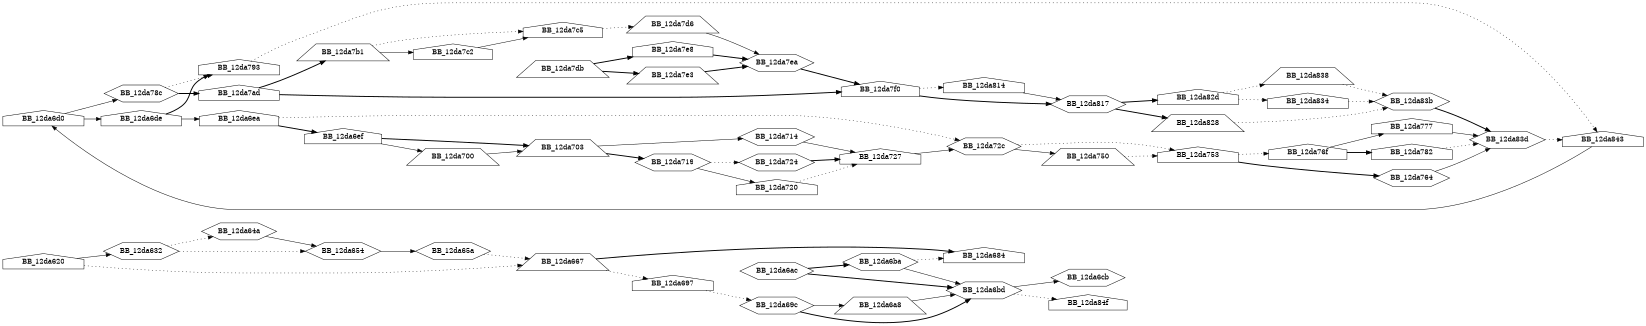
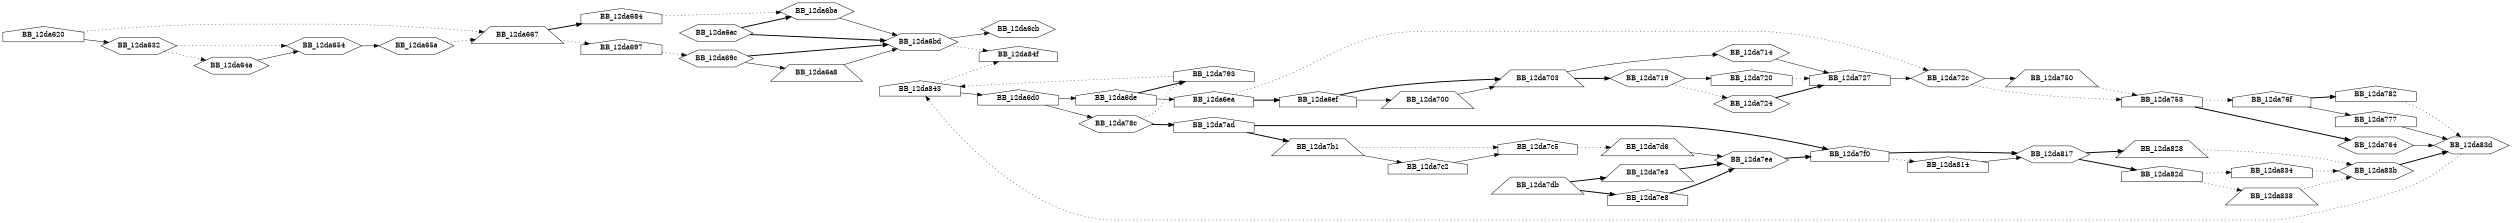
none -> (966, 73)
(926, 259) -> (719, 14)
